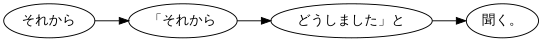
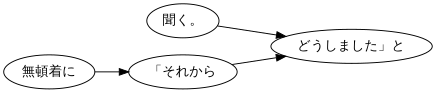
(49, 21) -> (49, 72)
(444, 21) -> (247, 30)
